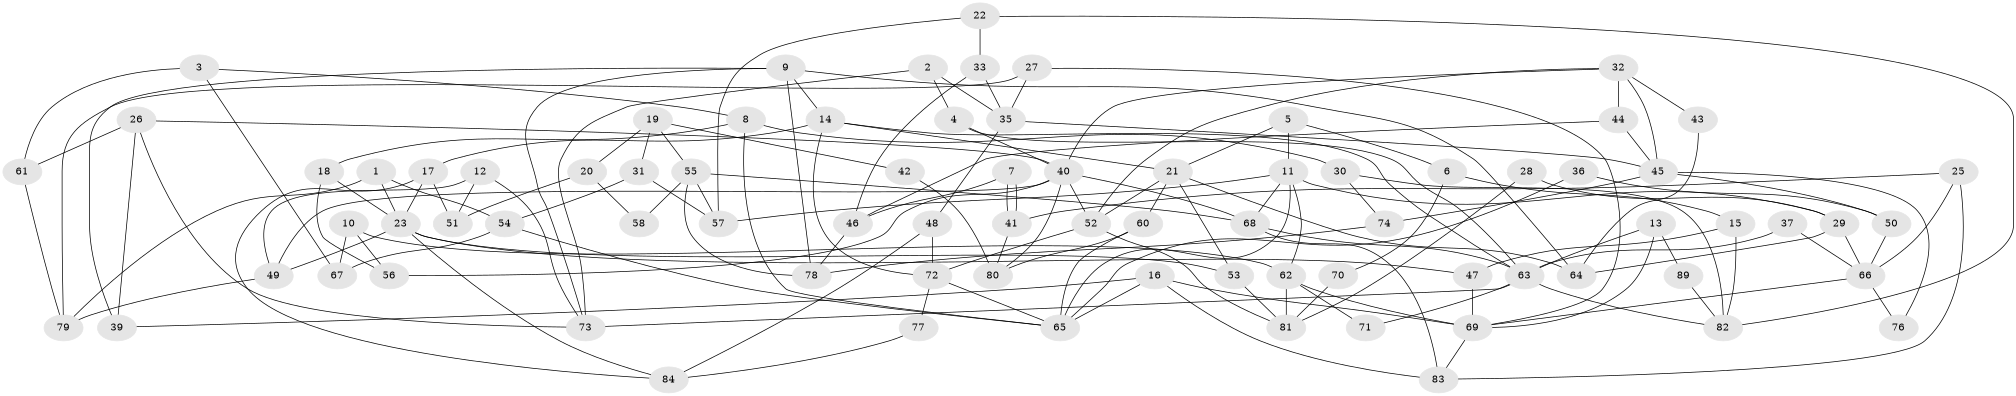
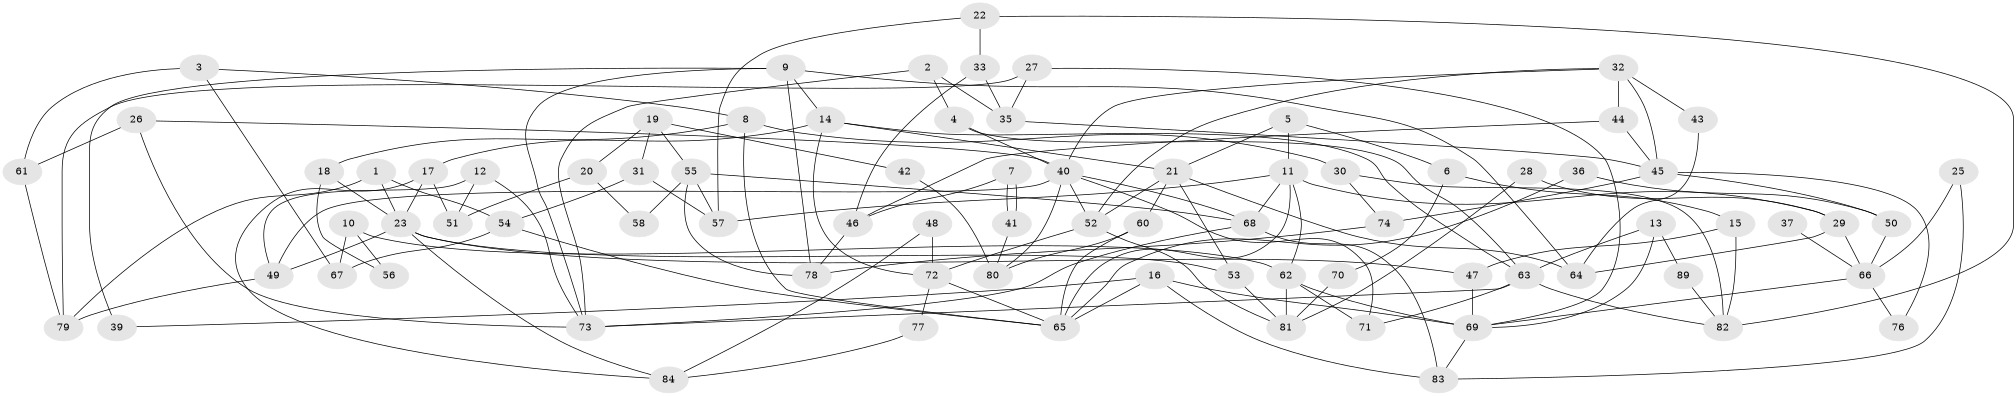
(969, 172) -> none
(1415, 189) -> none
(127, 224) -> none
(1390, 246) -> (939, 302)
(1656, 250) -> none
(705, 267) -> (1197, 225)
